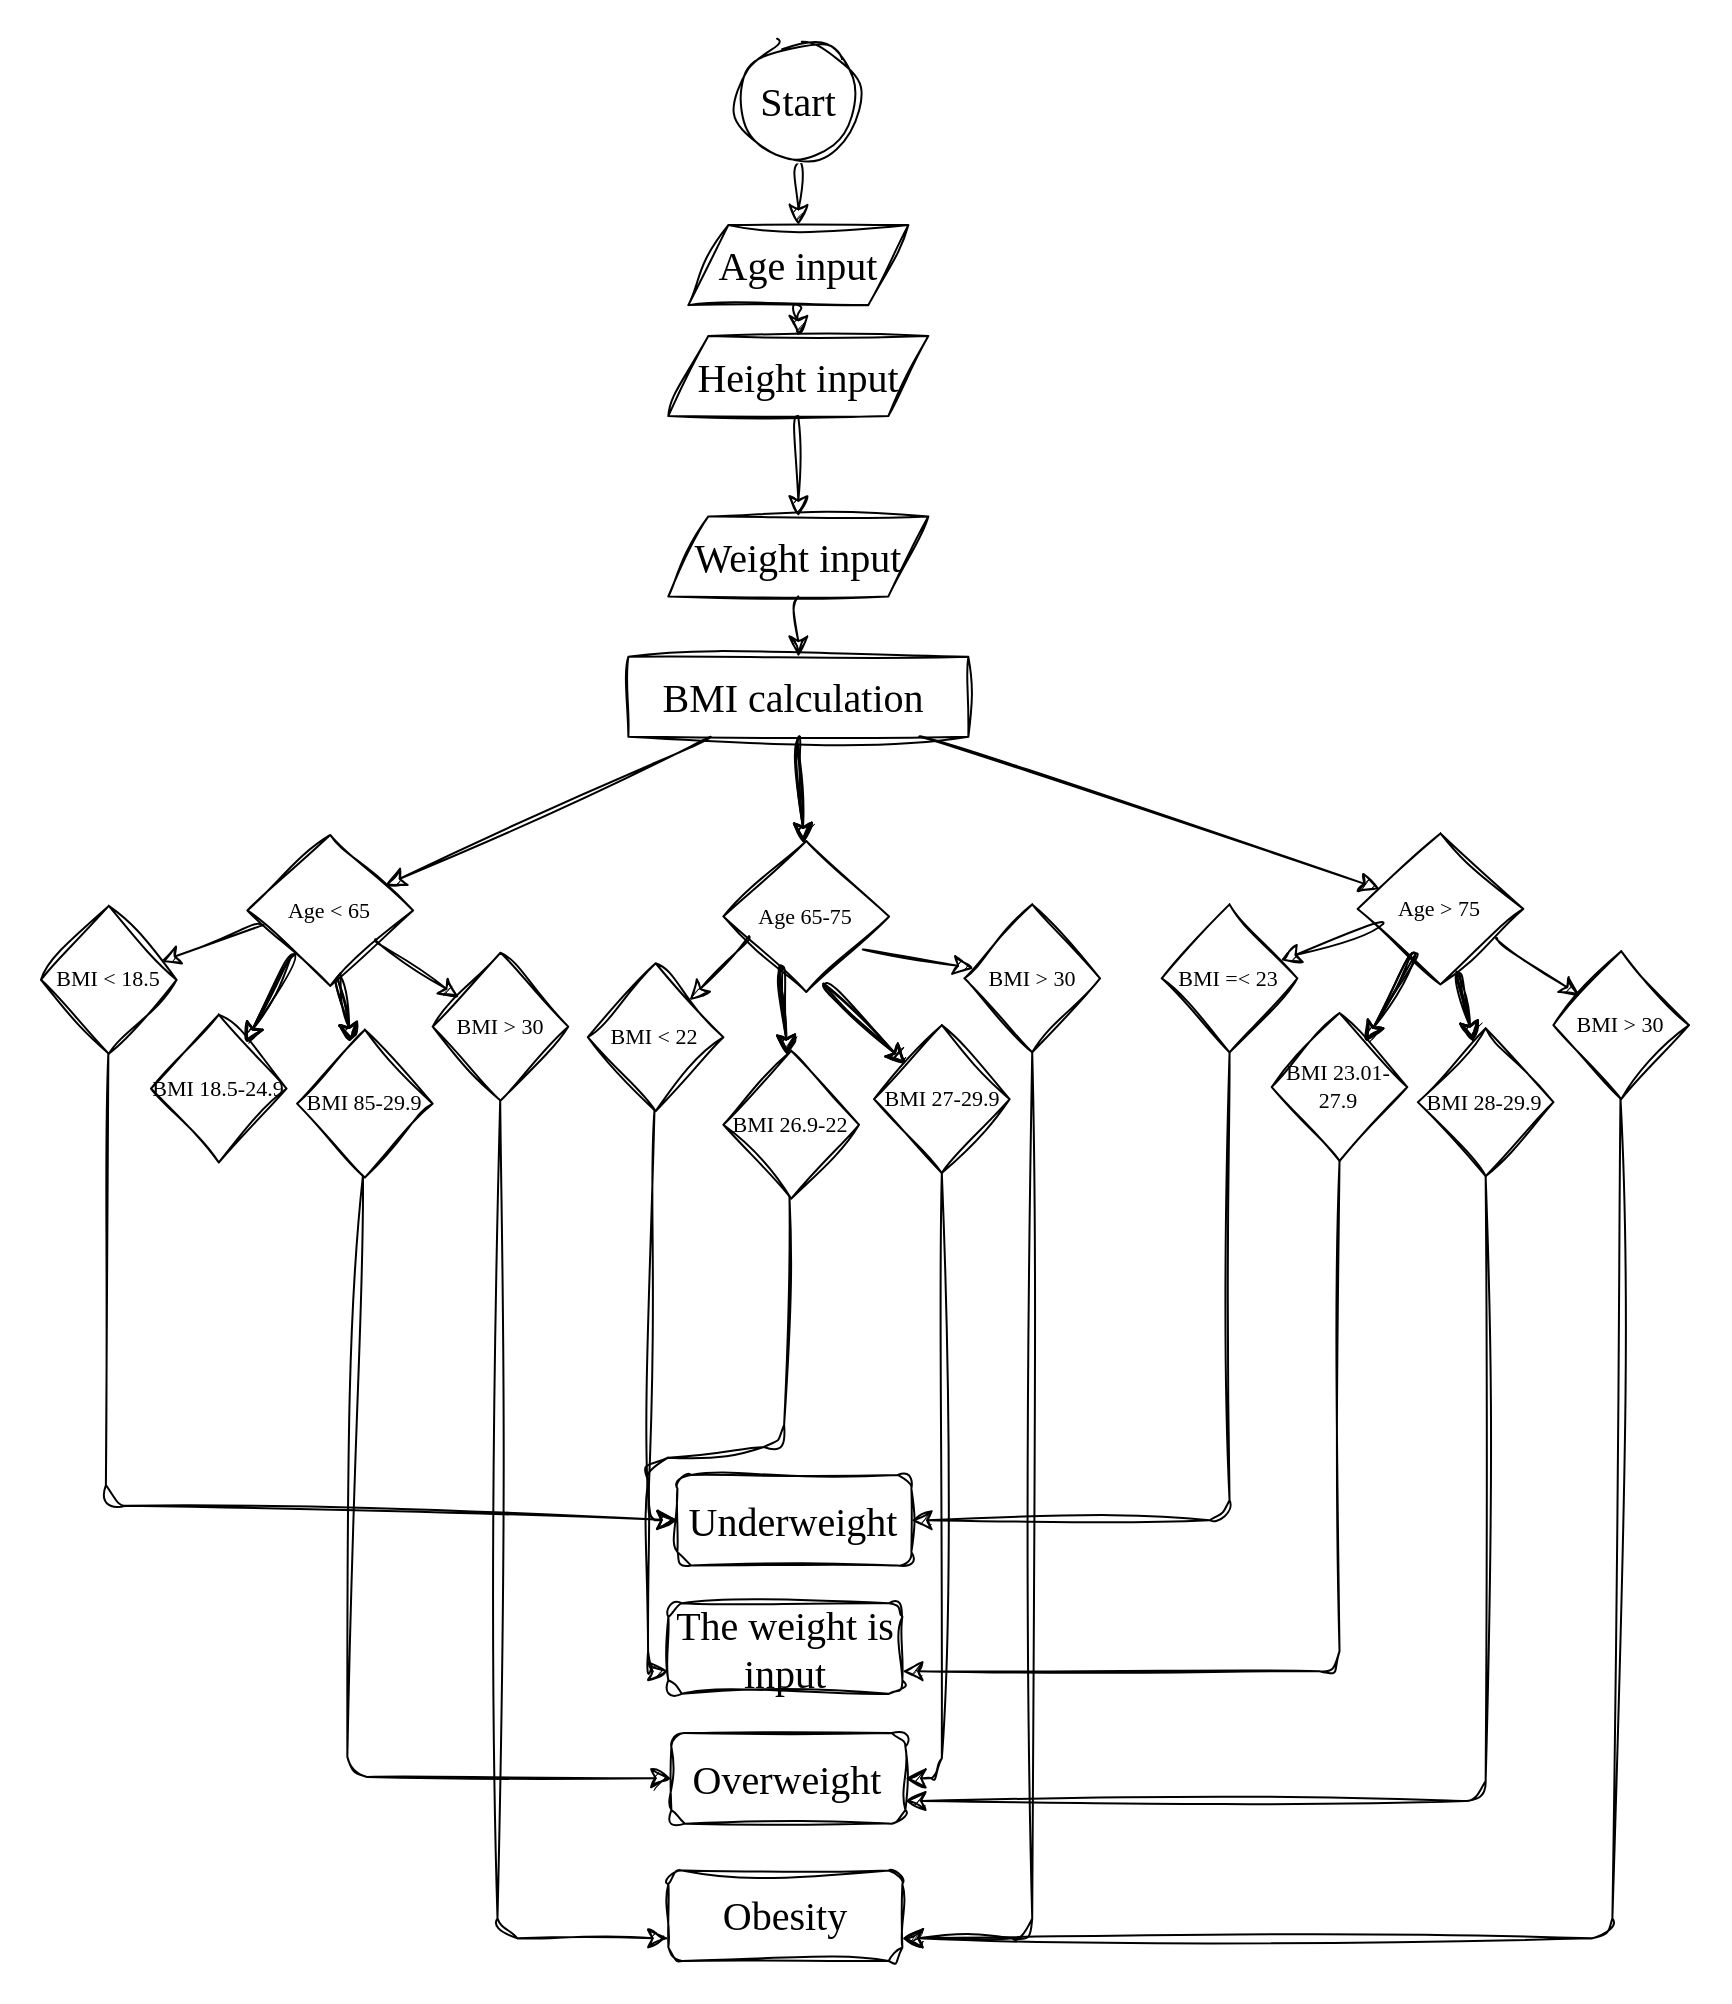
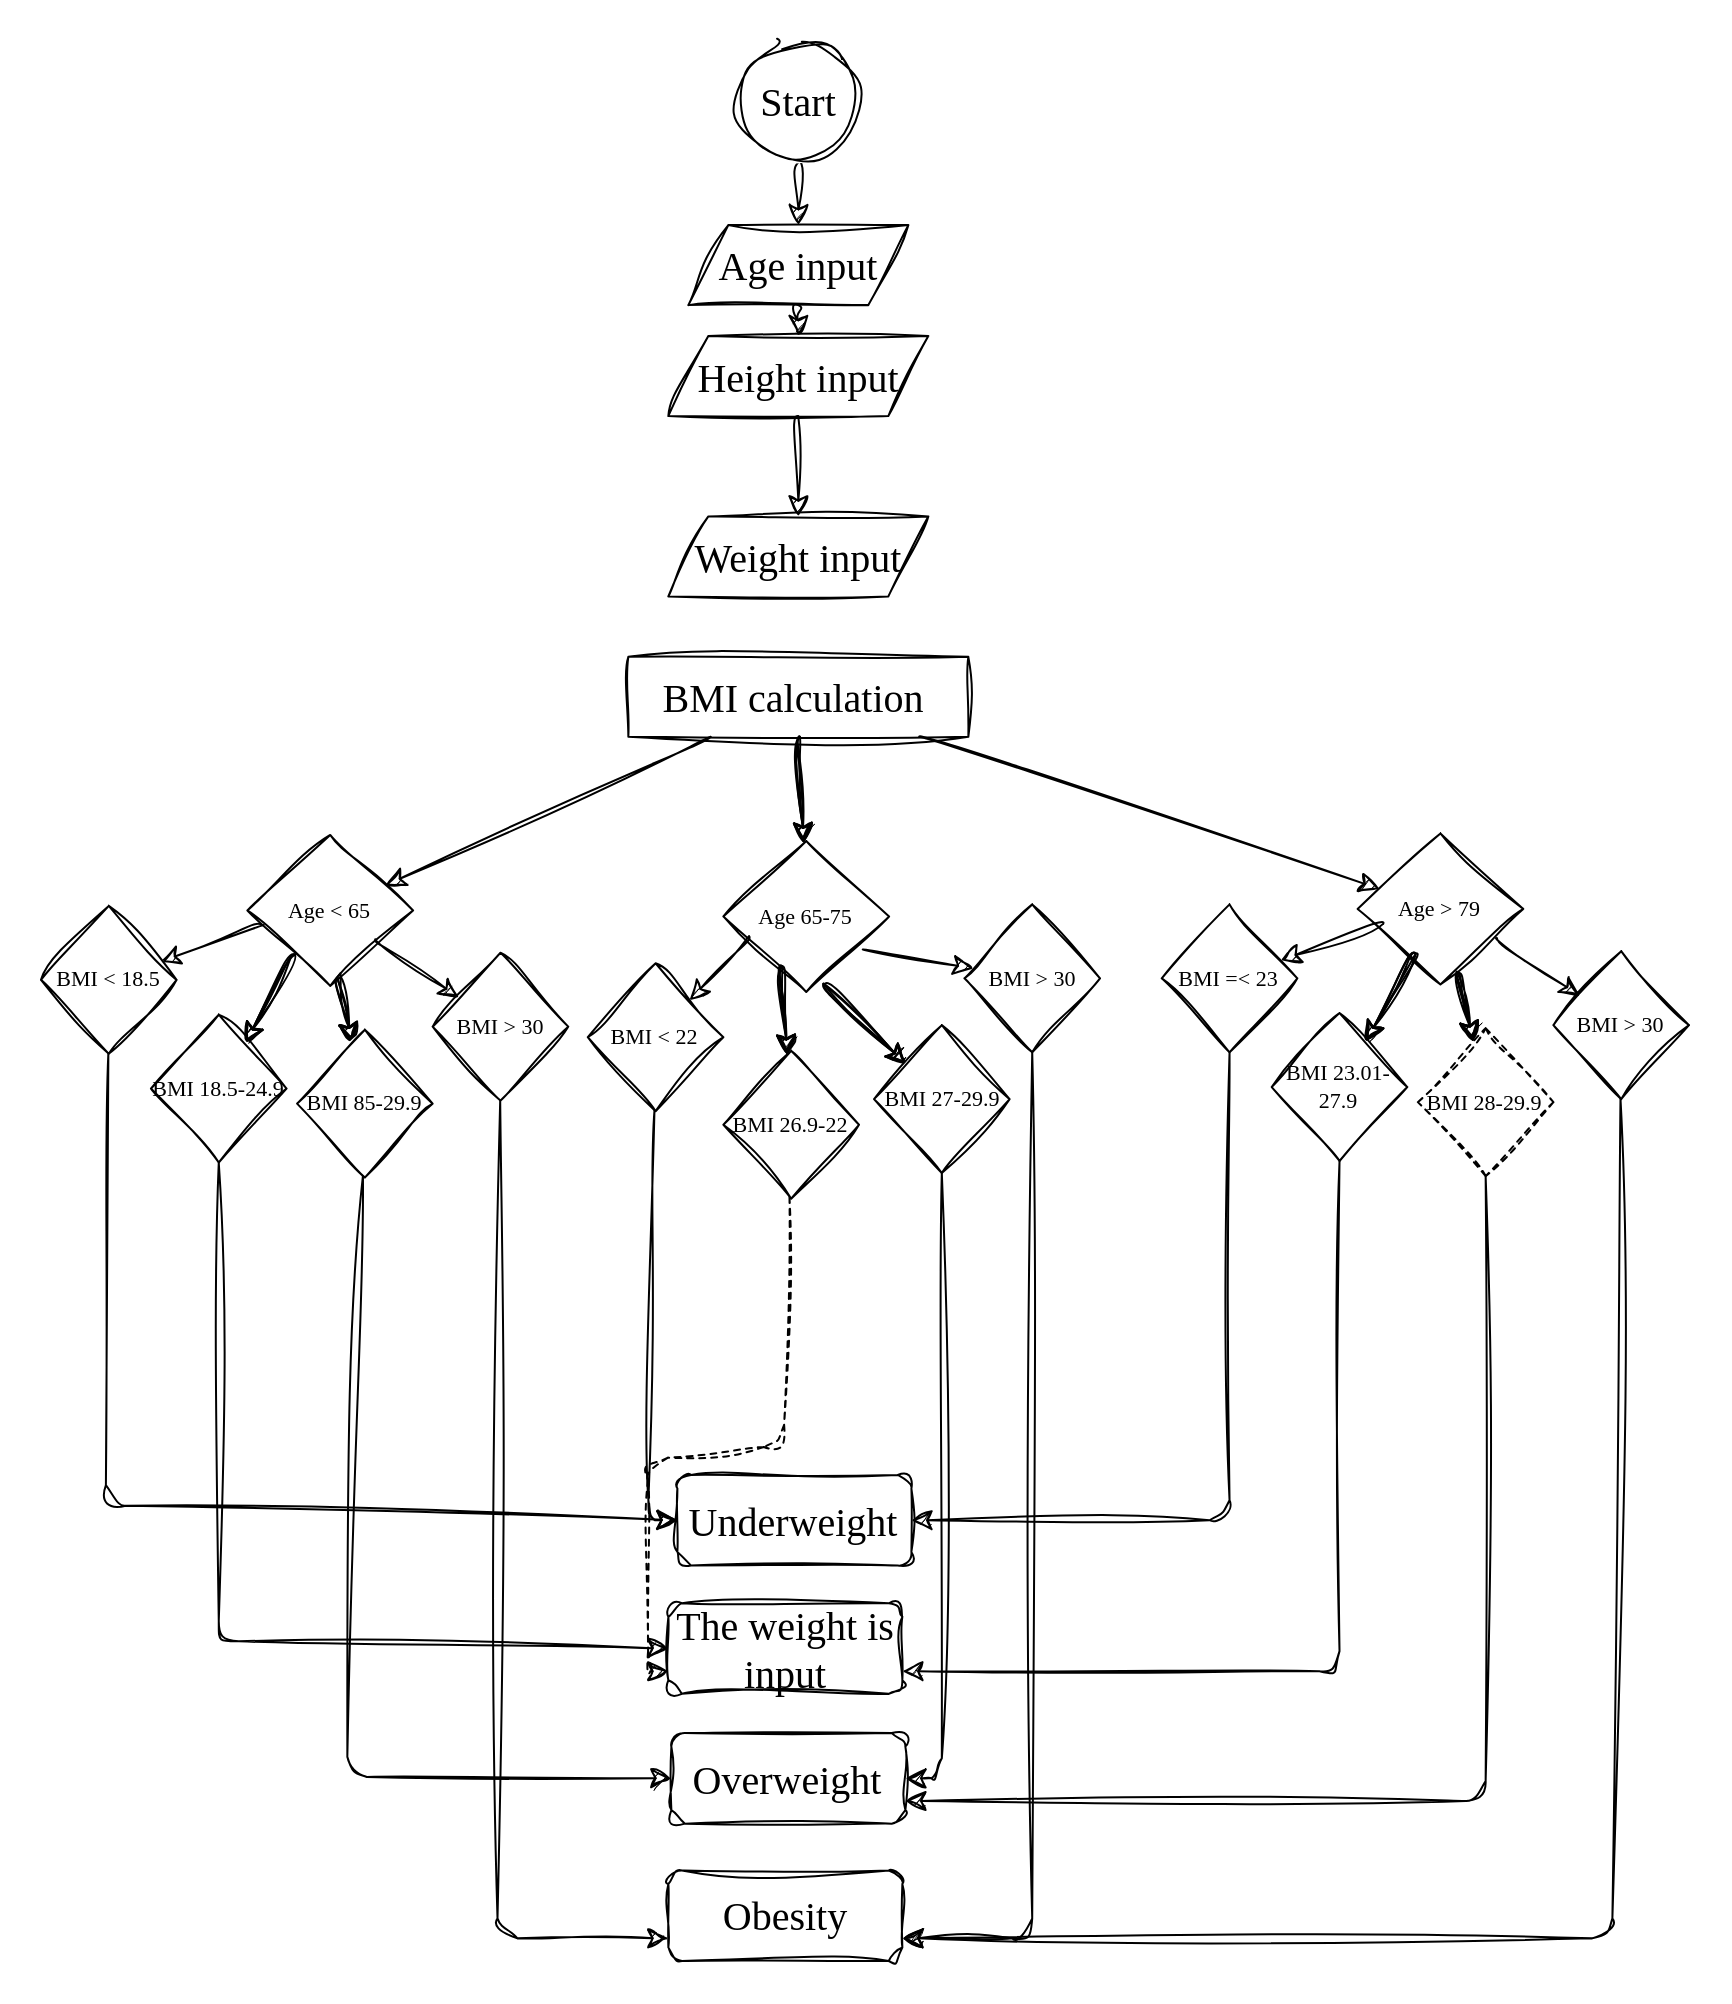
(798, 632) -> none
(1440, 909) -> (1440, 909)
(1486, 1102) -> (1486, 1102)
(785, 1383) -> (785, 1383)
none -> (344, 1643)
